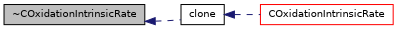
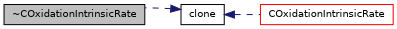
(168, 21) -> (158, 8)
